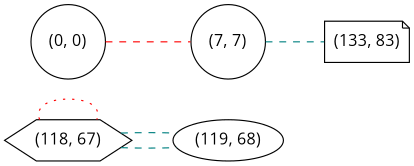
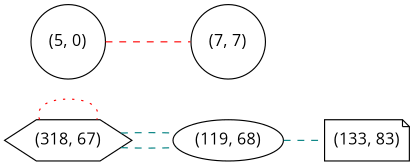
(68, 42) -> (68, 42)
(295, 42) -> (304, 140)
(68, 140) -> (68, 140)
